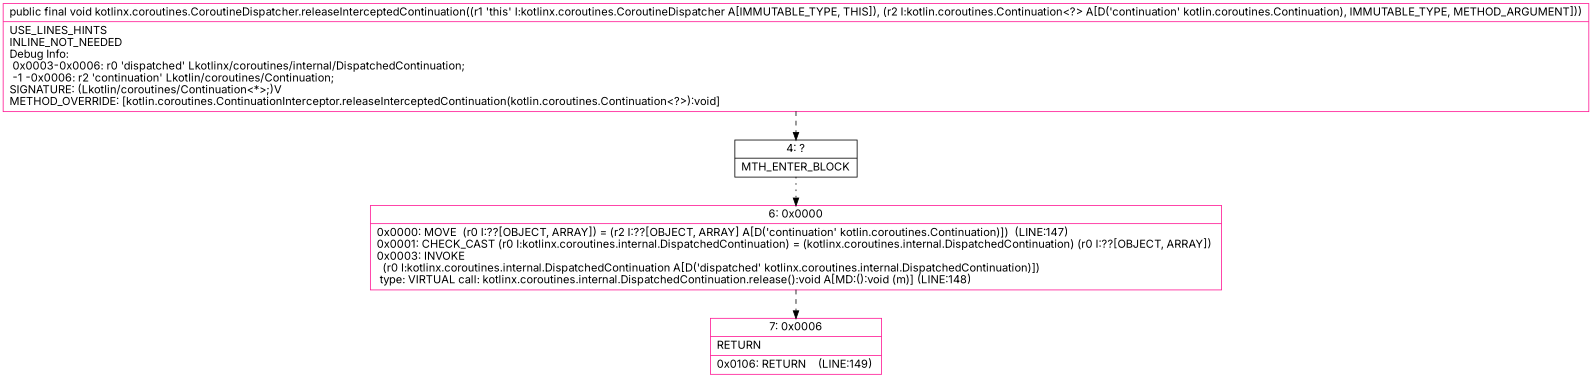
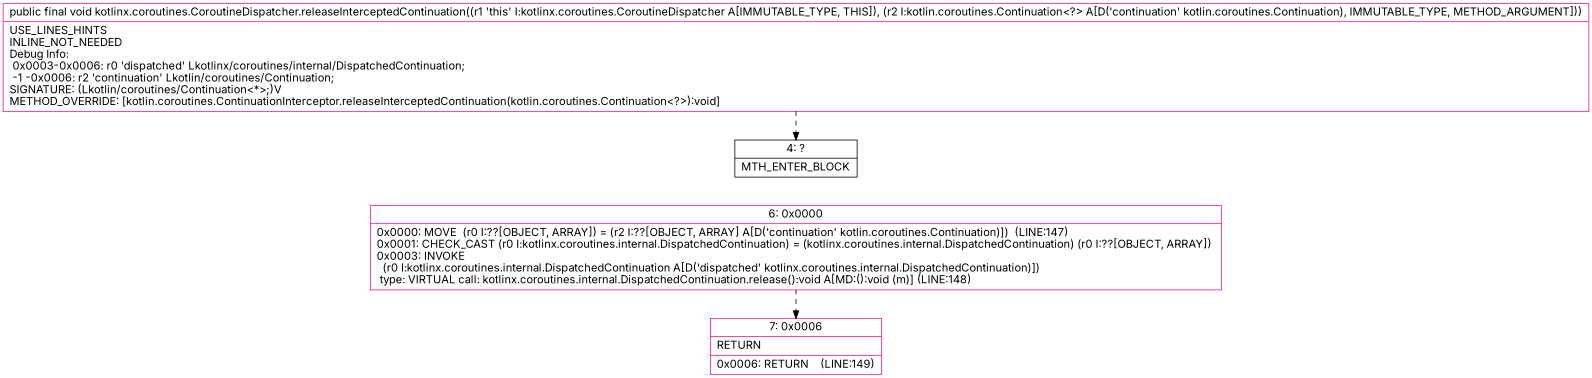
(796, 187) -> none
(795, 364) -> (796, 364)
